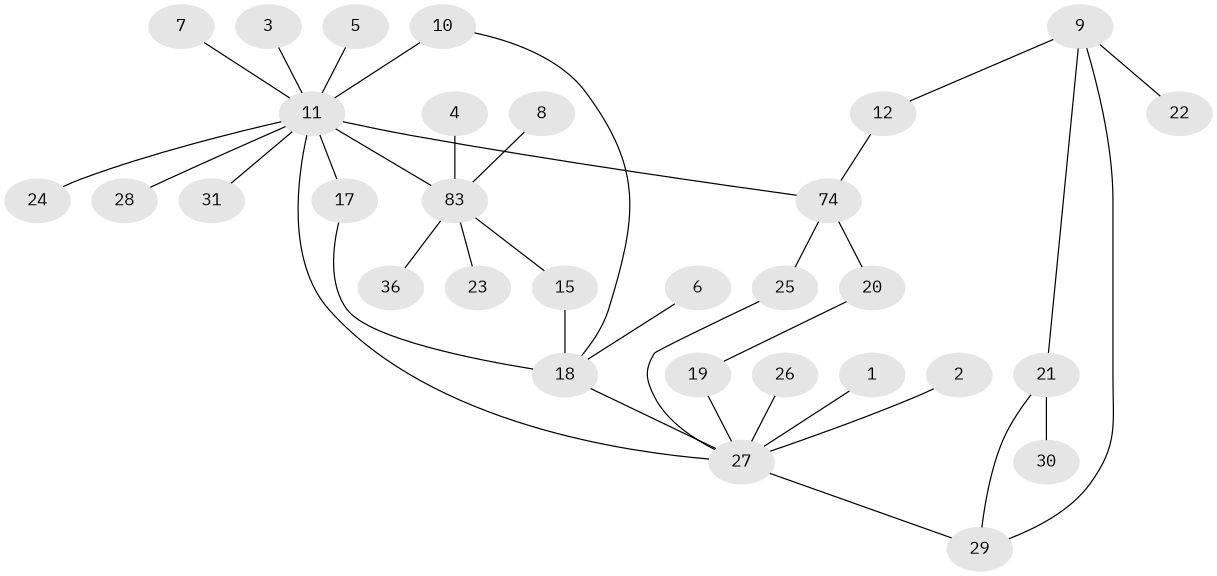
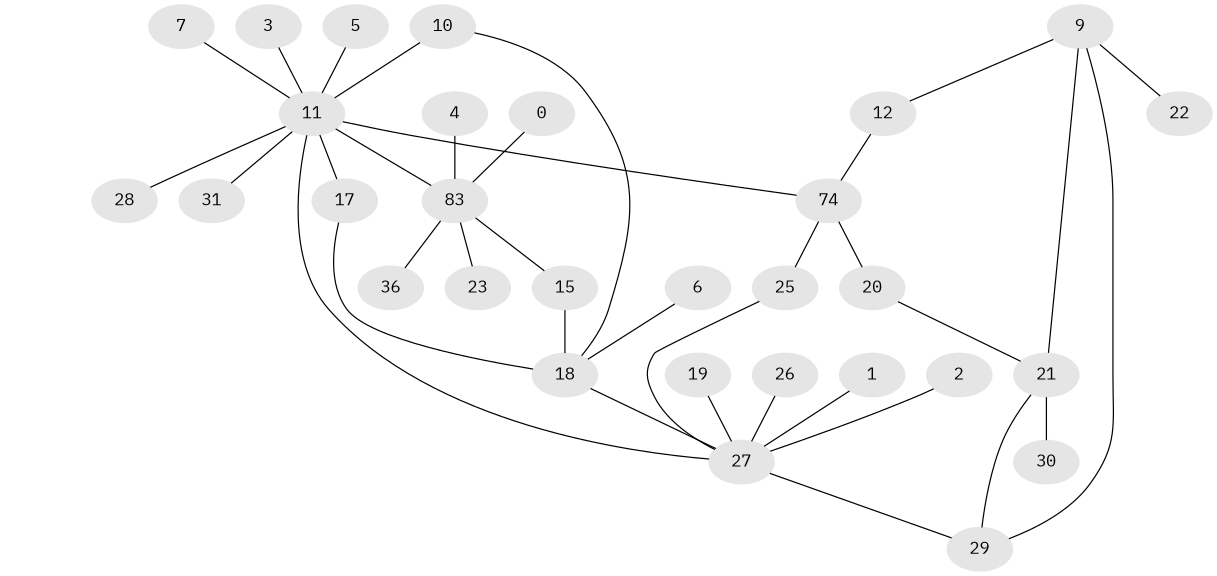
(542, 114) -> (542, 114)
(38, 201) -> none
(785, 331) -> (959, 331)
